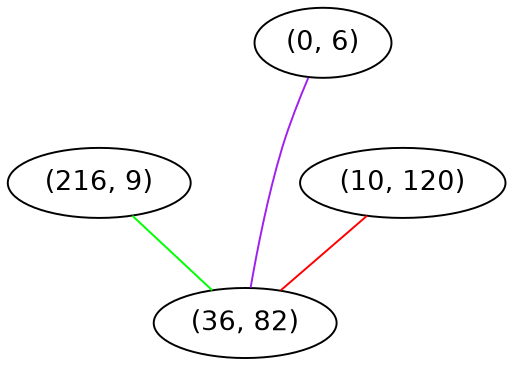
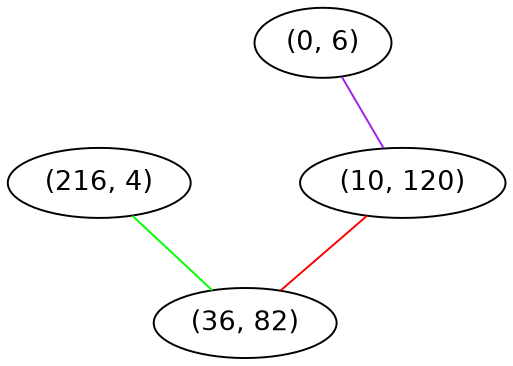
(273, 181) -> (363, 113)
(99, 183) -> (99, 183)
